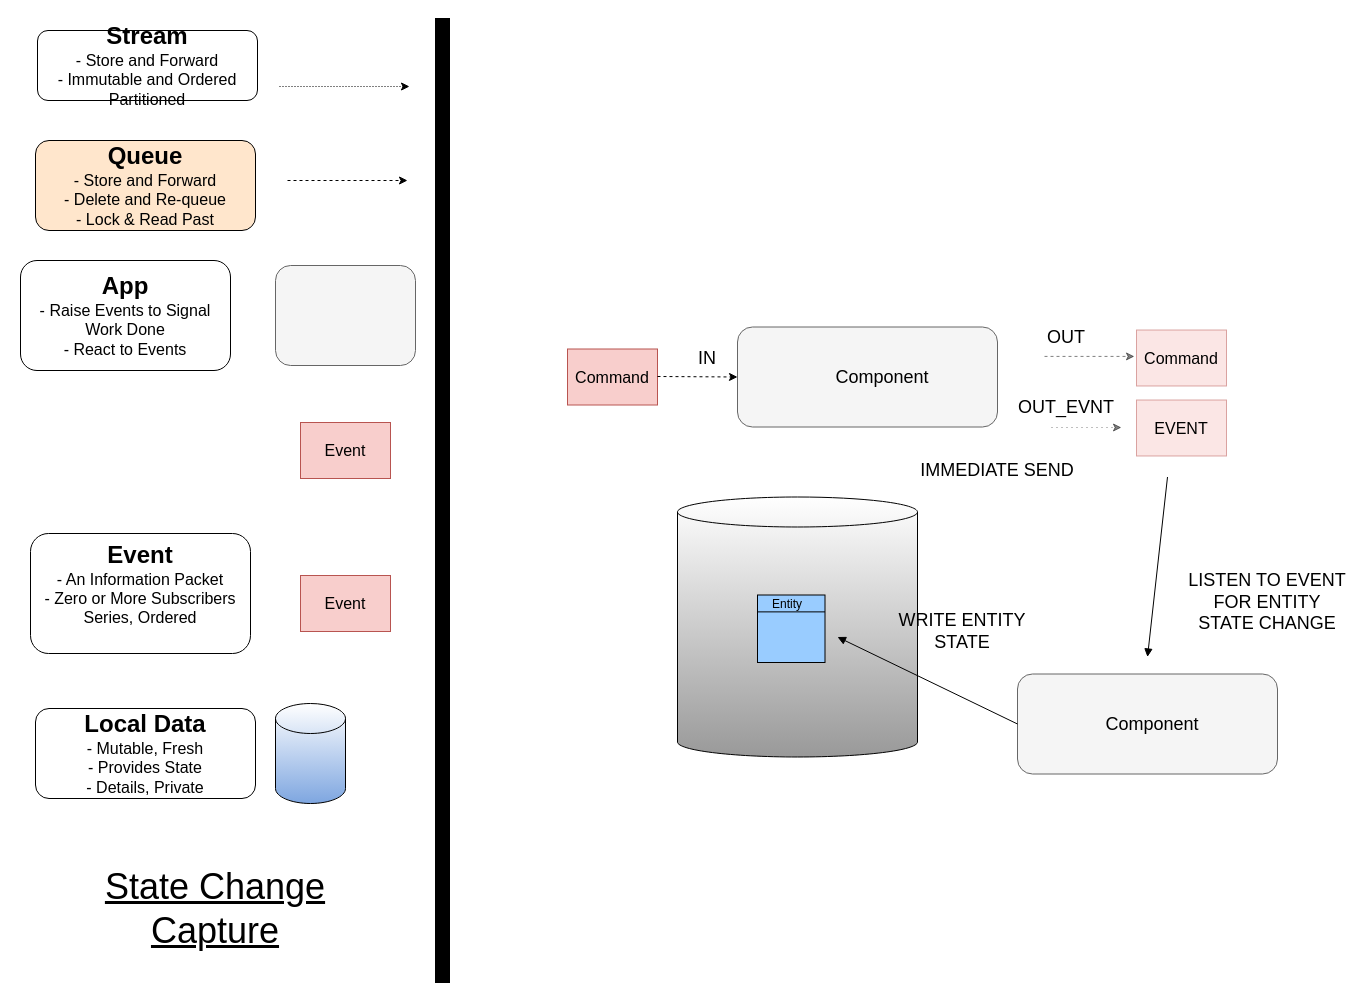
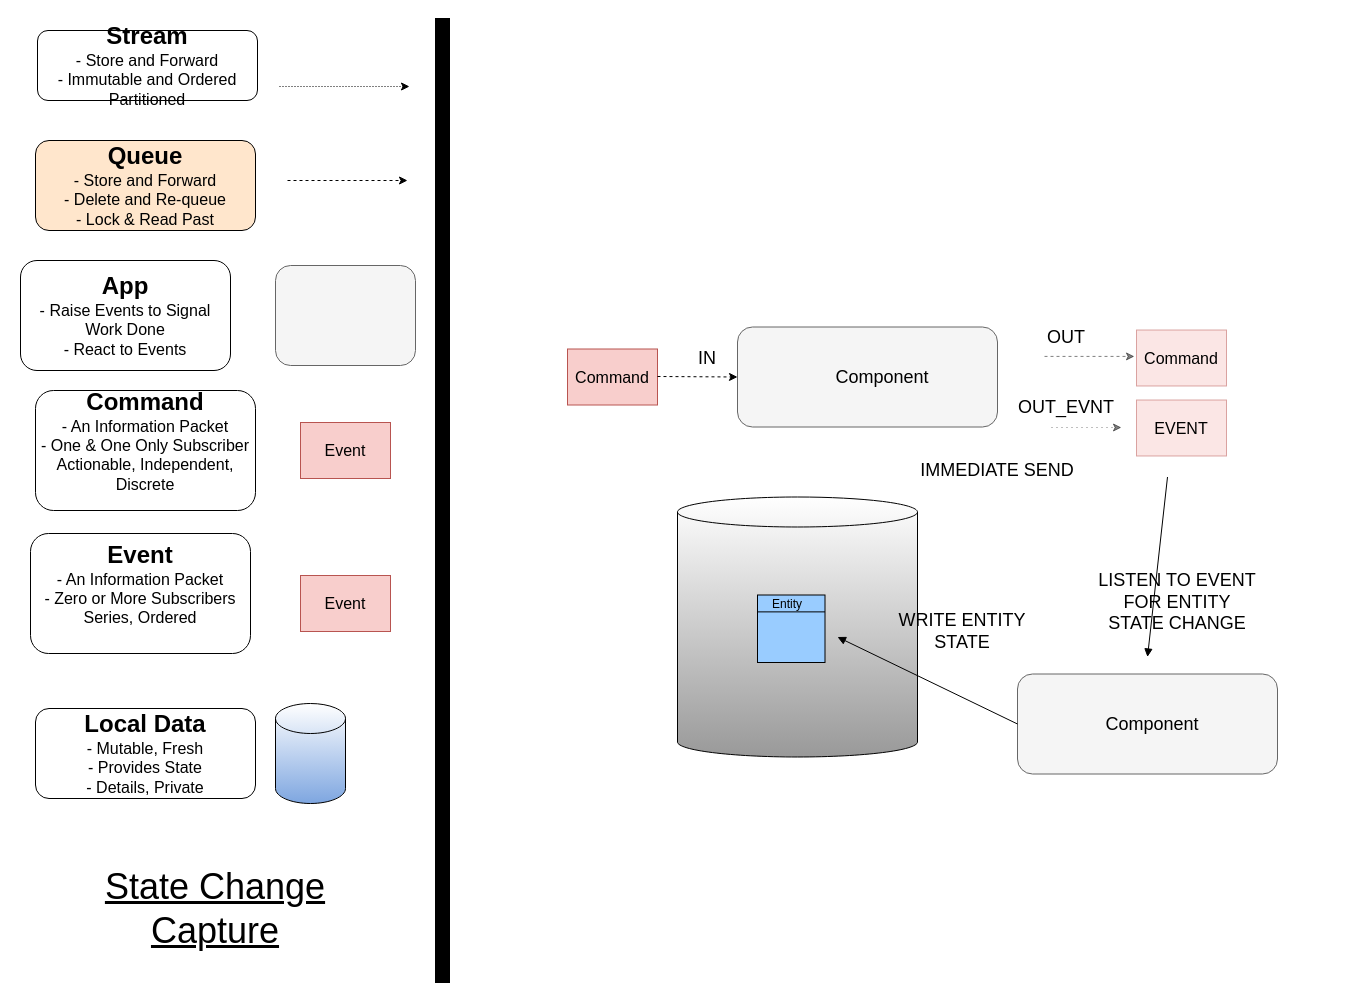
none -> (146, 451)
(1268, 602) -> (1178, 602)
